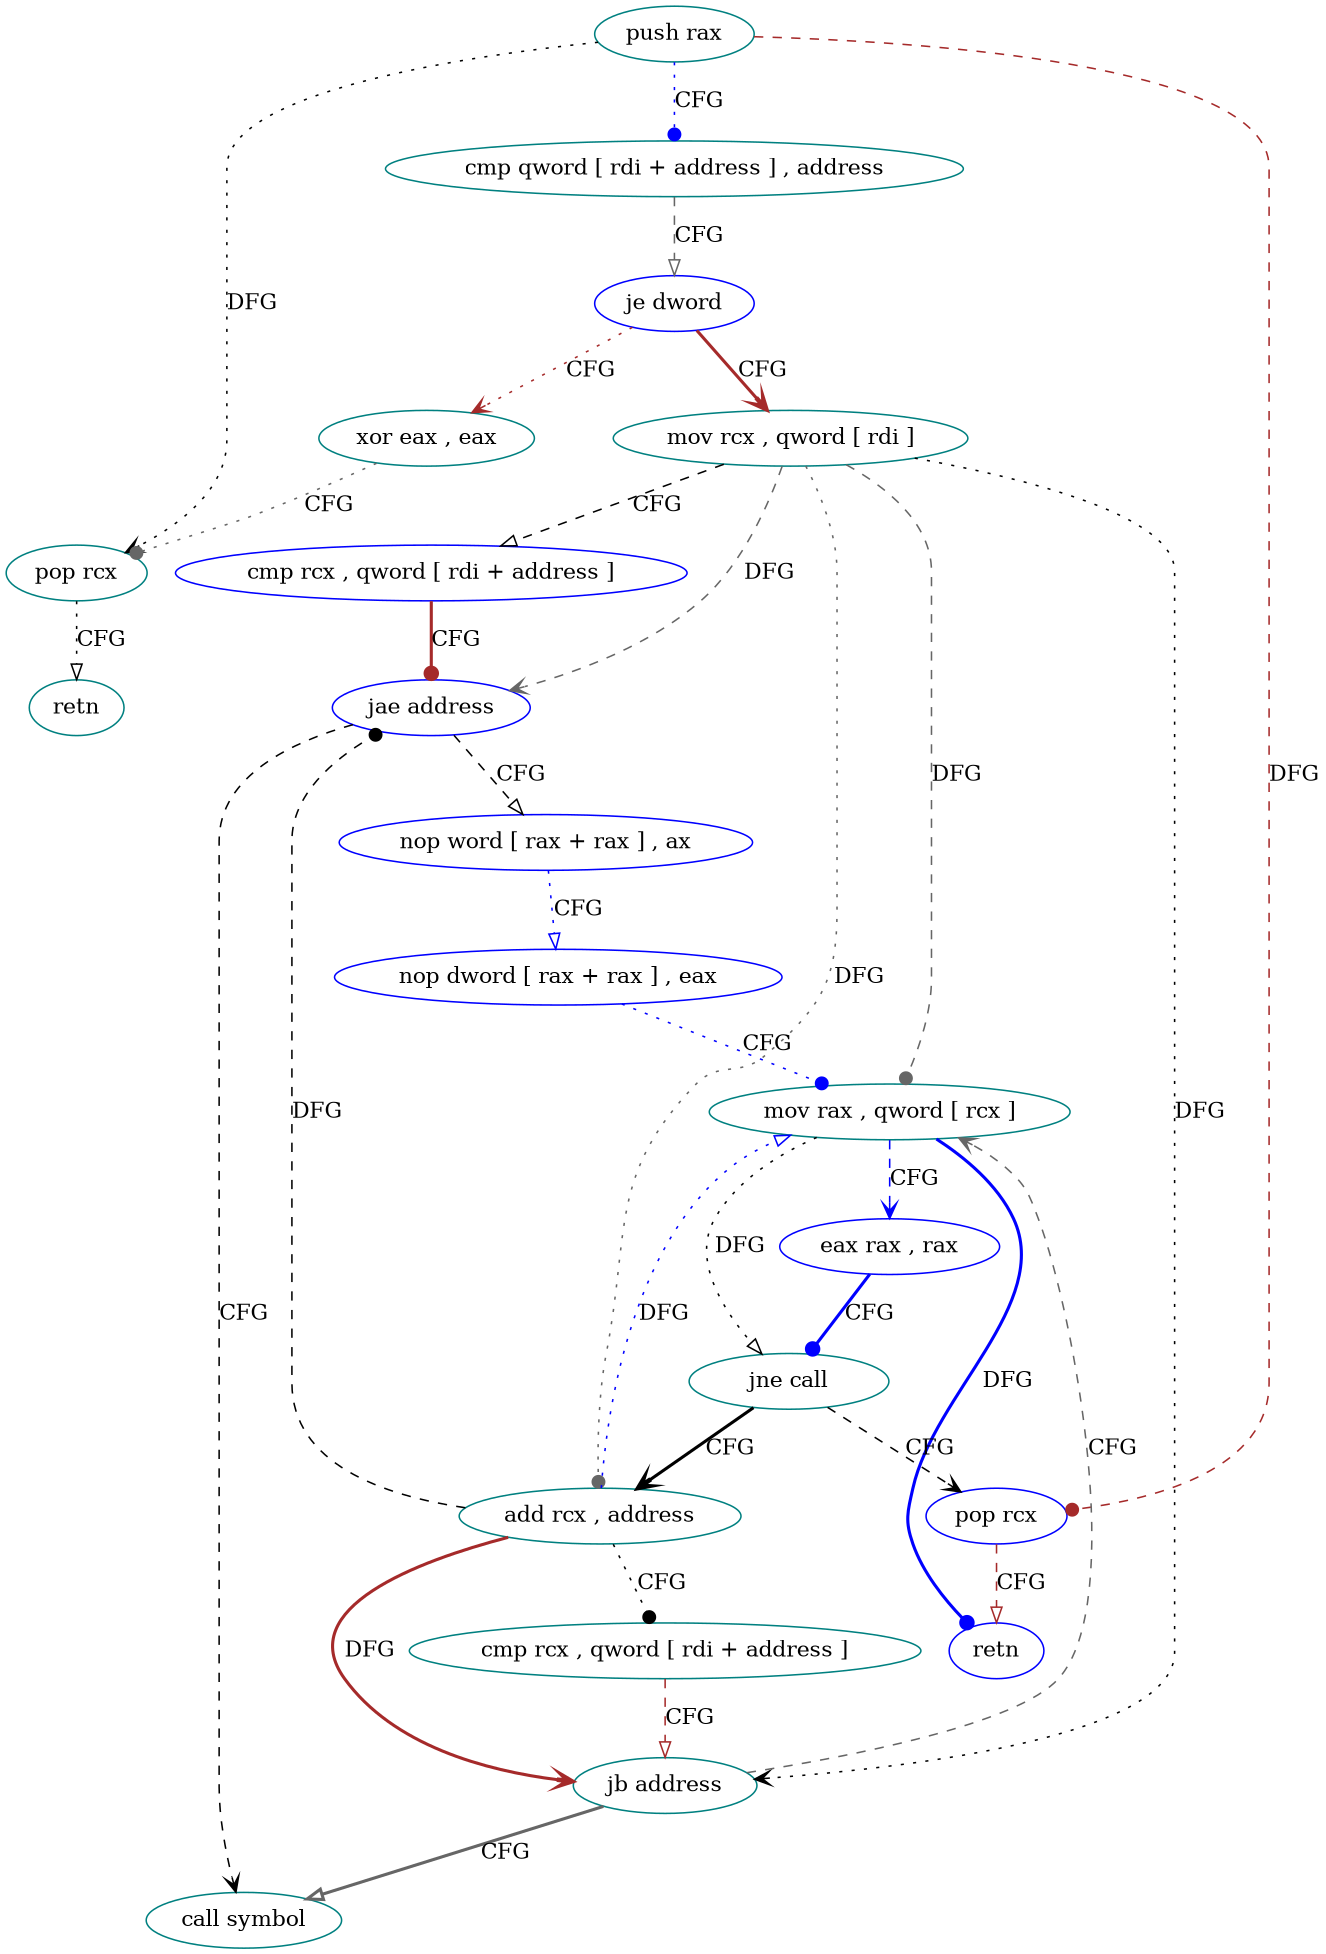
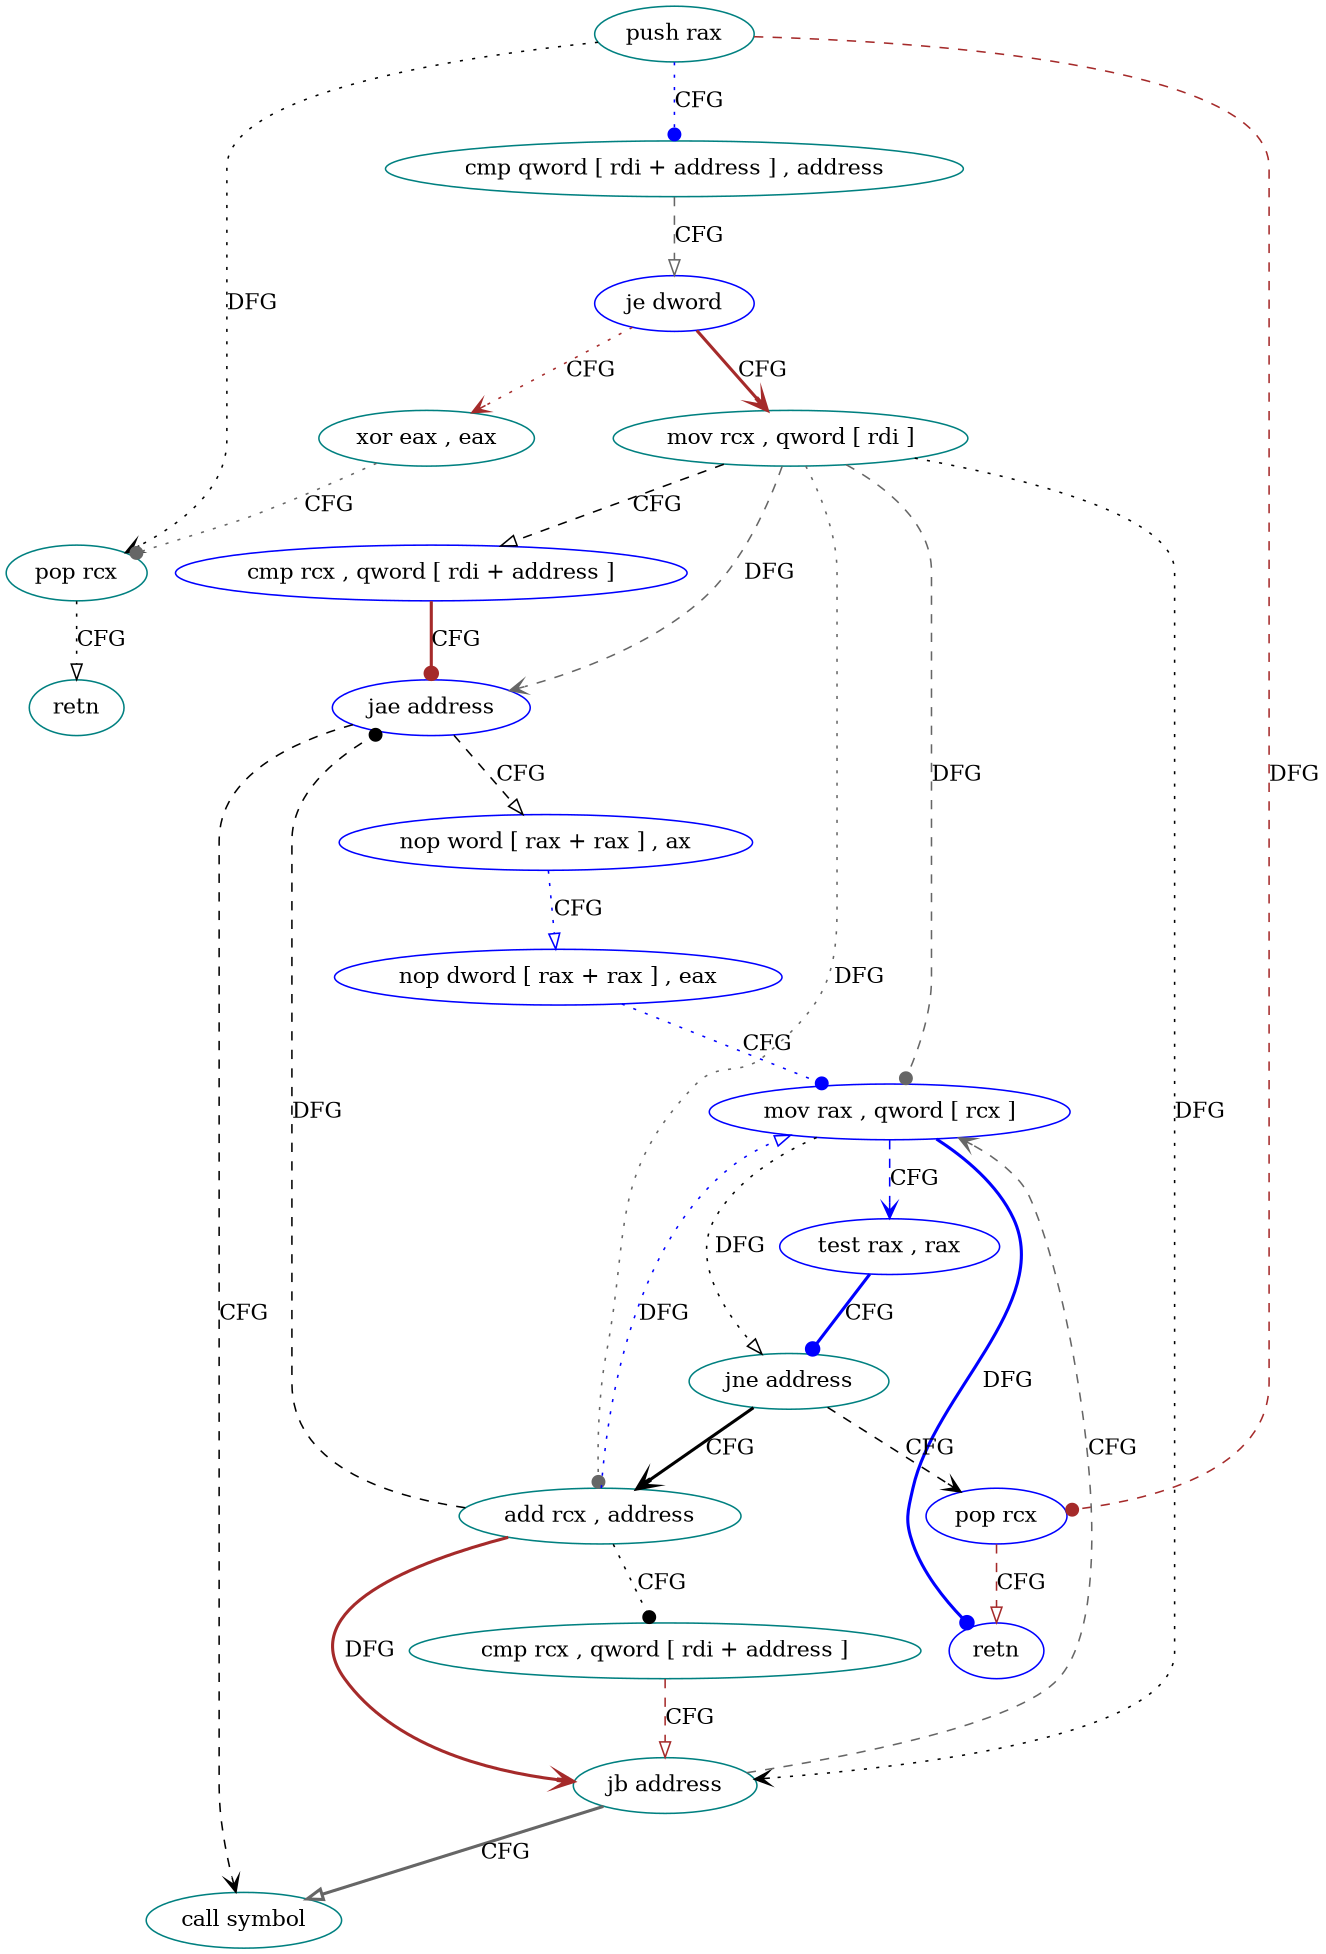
(890, 1112) -> (890, 1112)
(890, 1247) -> (890, 1247)
(789, 1381) -> (789, 1381)
